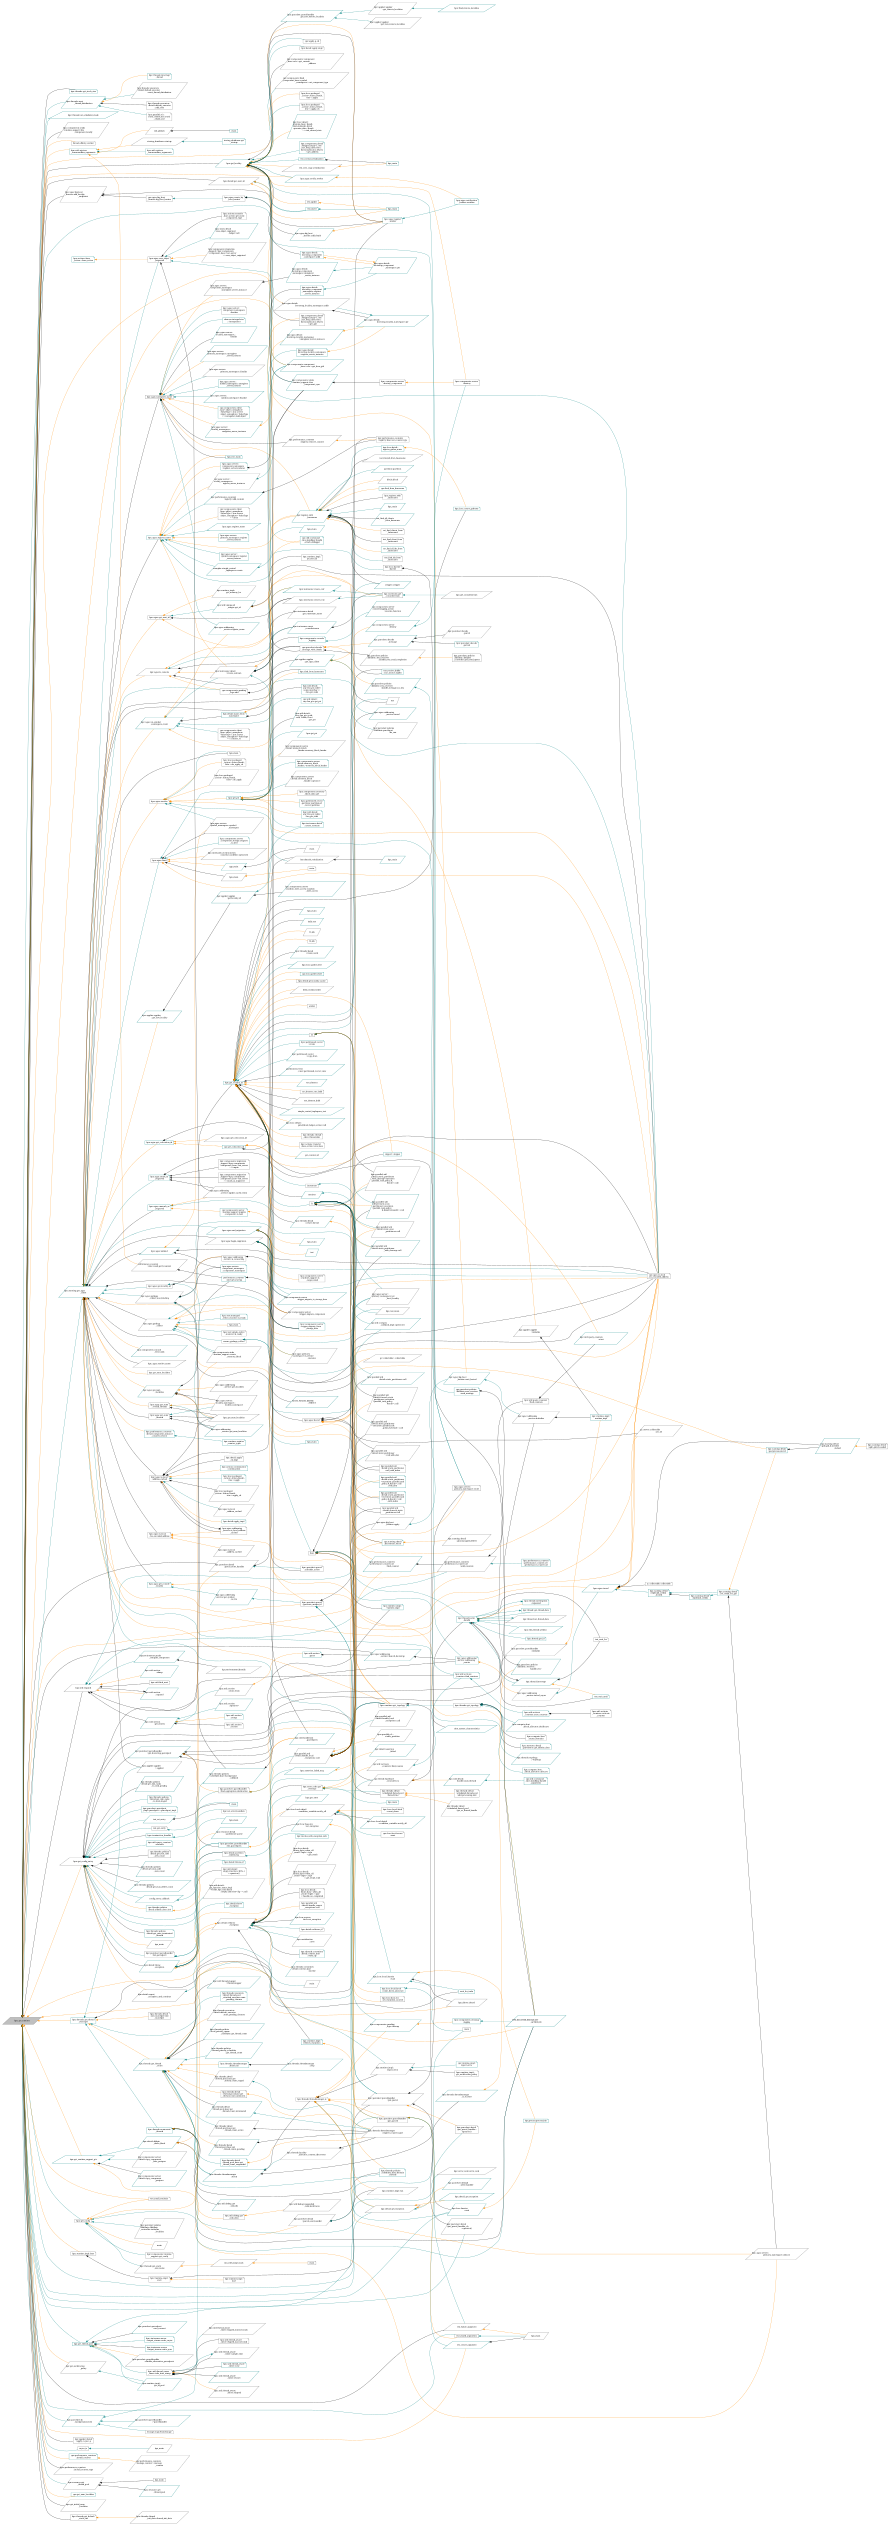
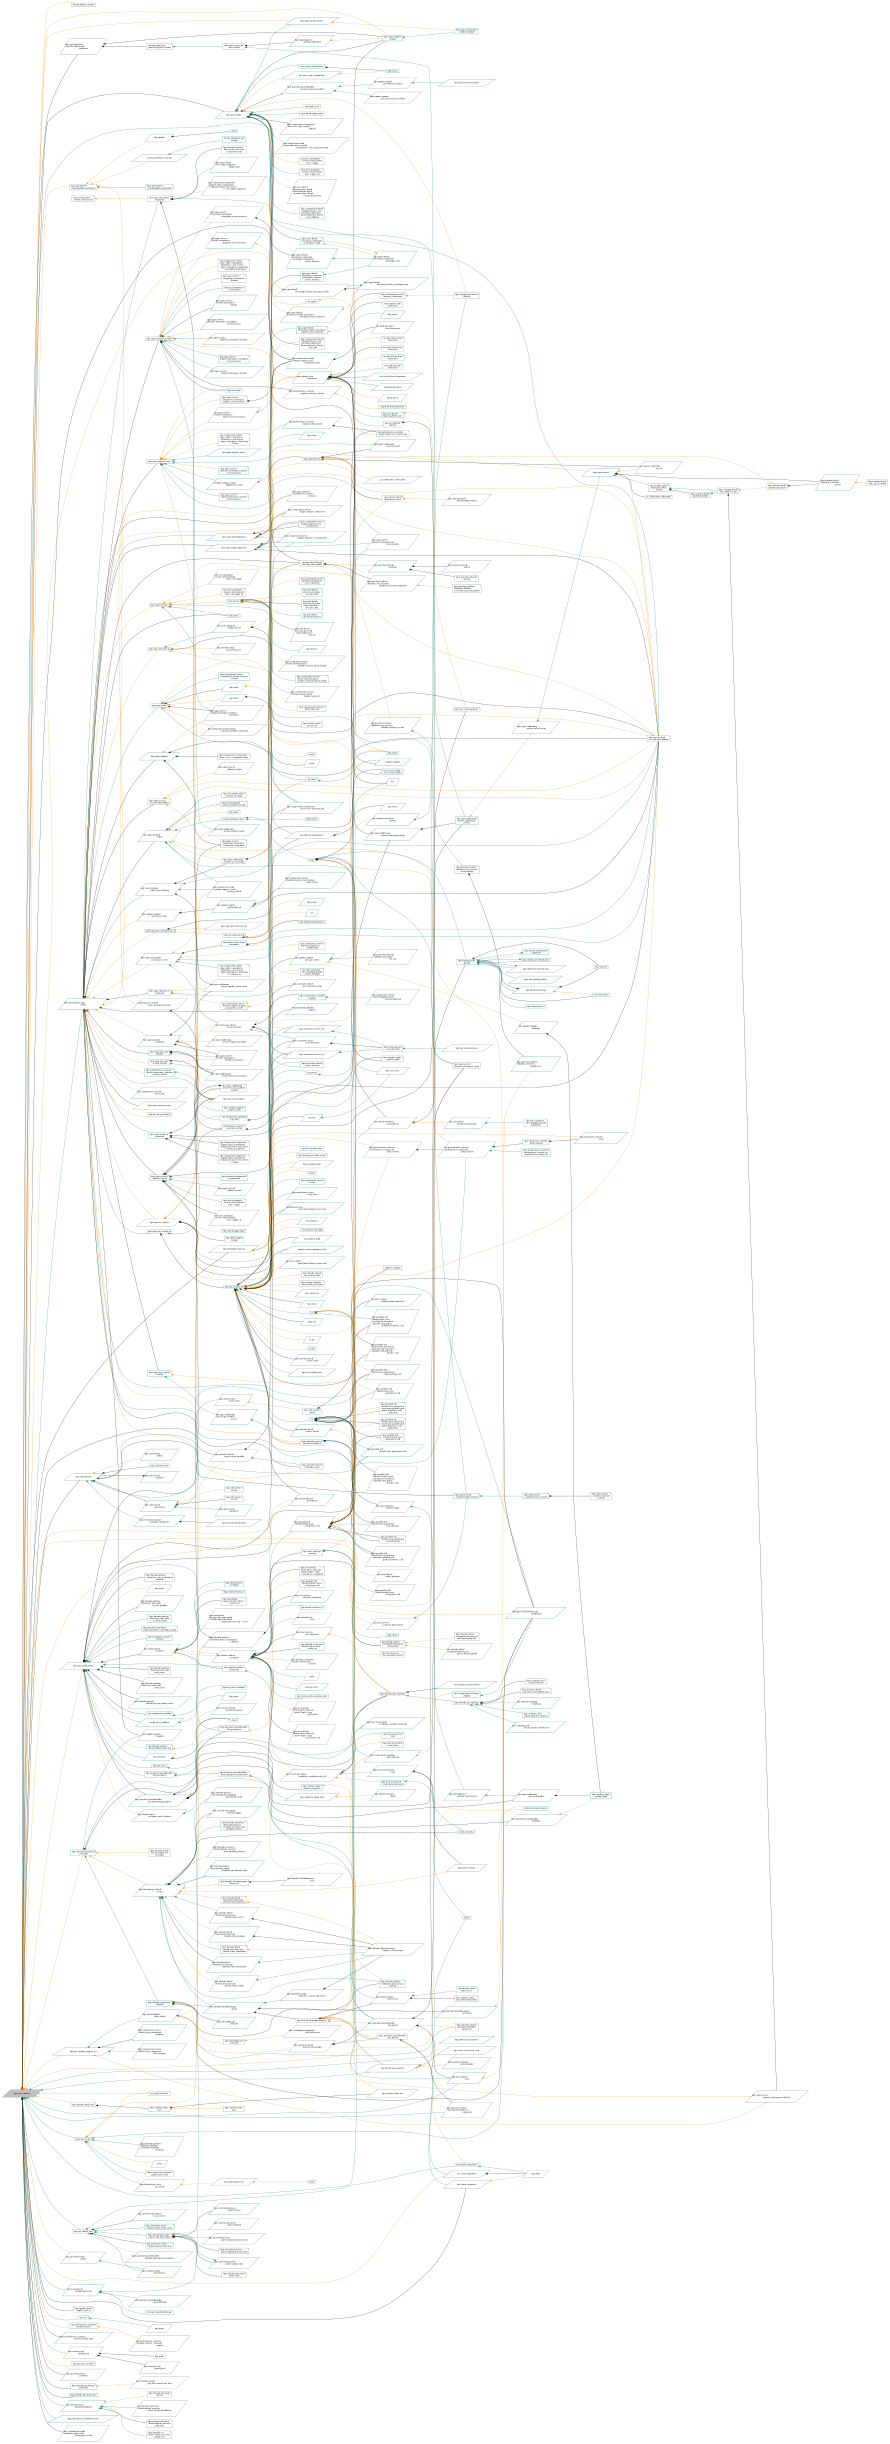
none -> (234, 756)
(234, 1386) -> (234, 1041)
